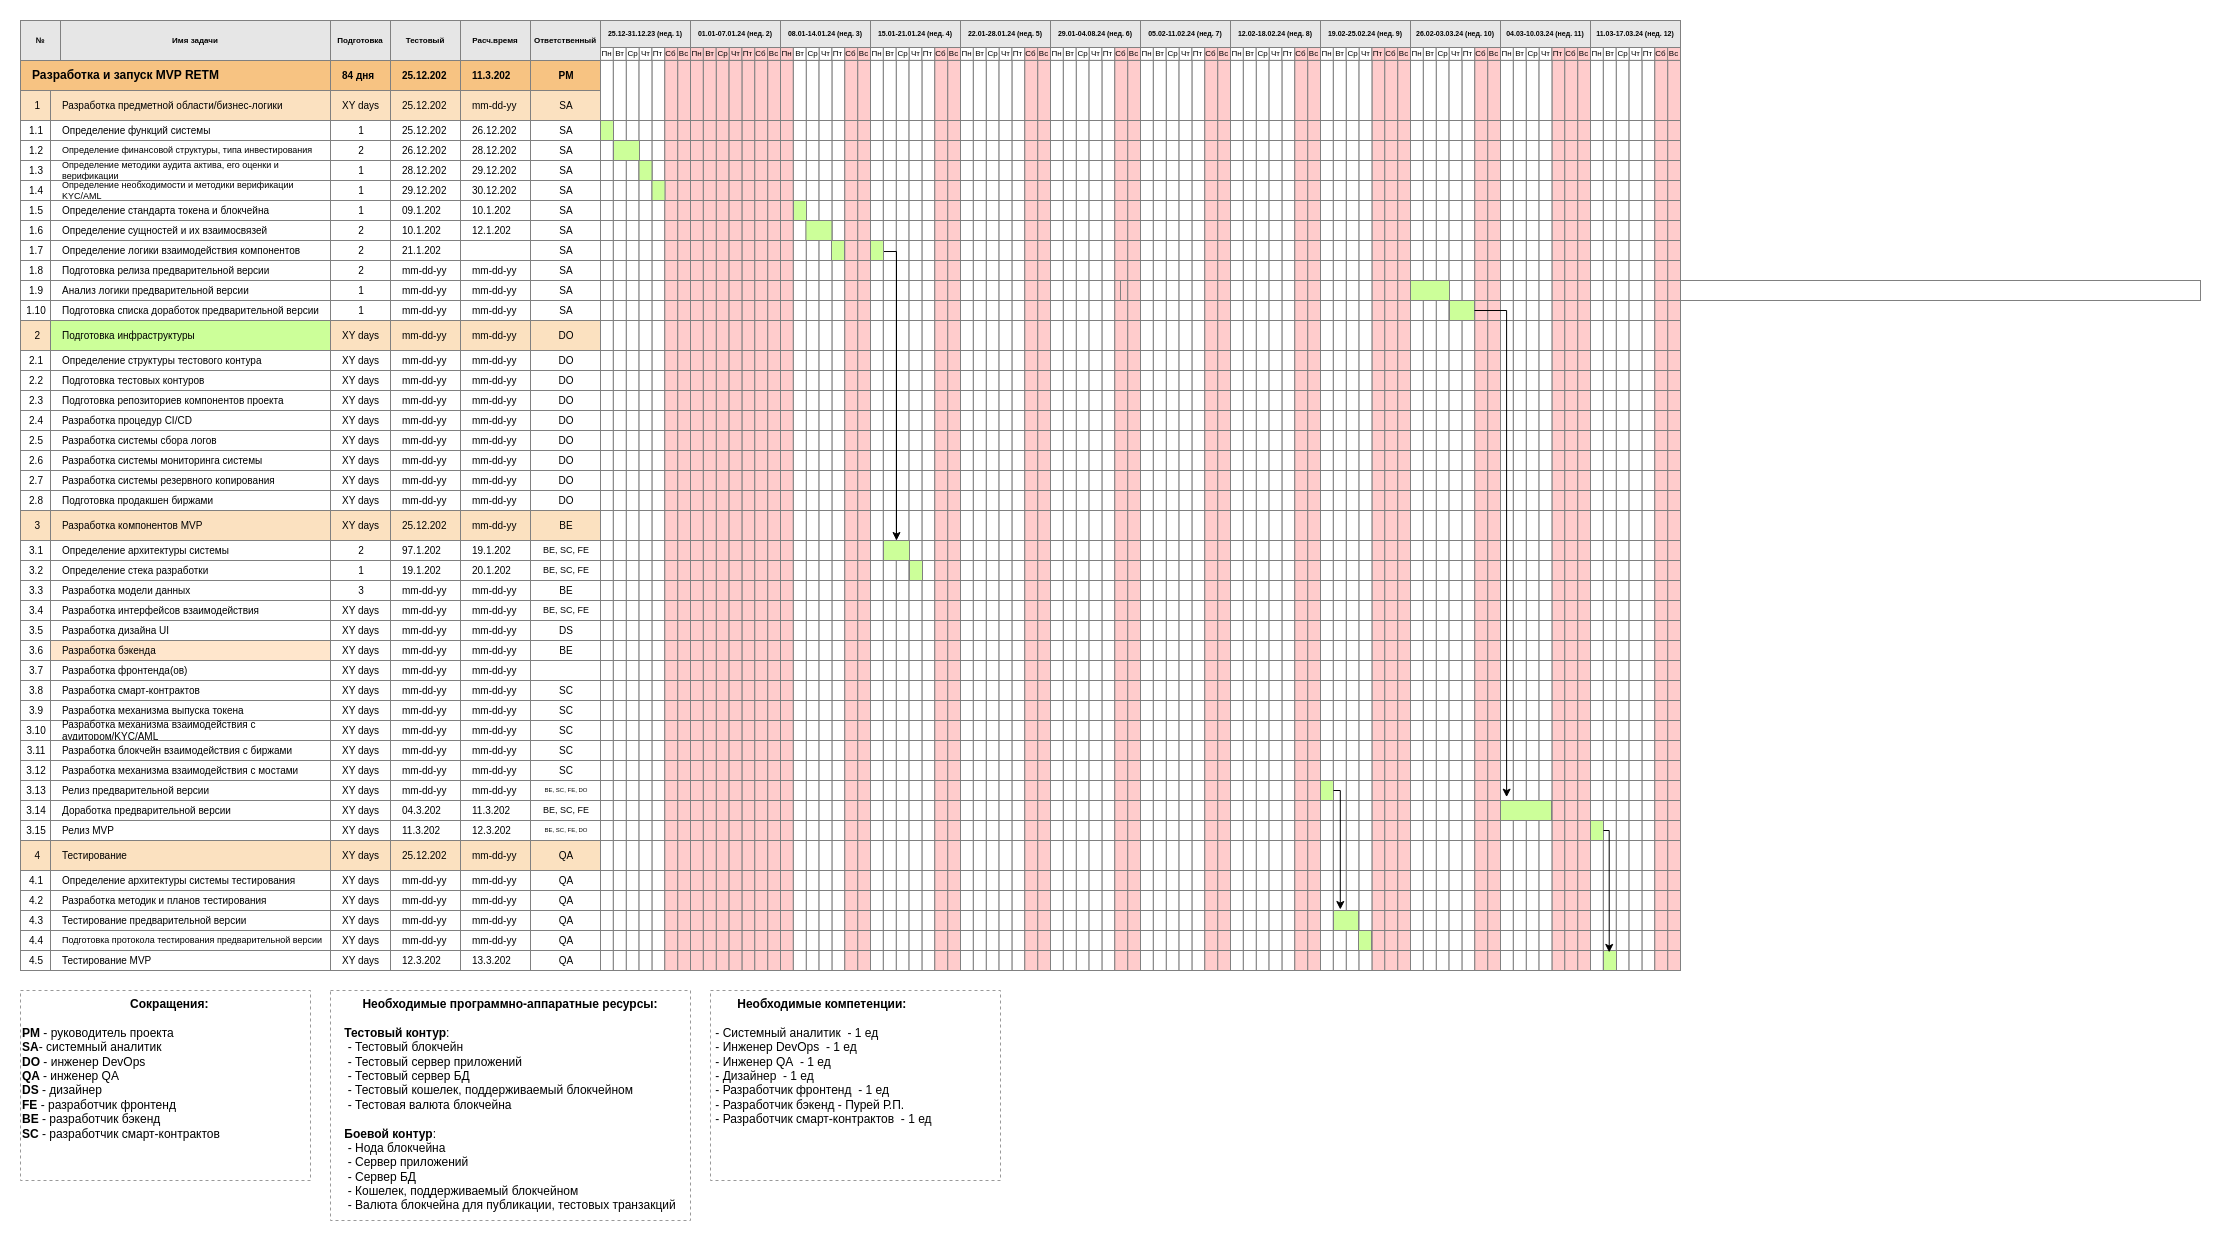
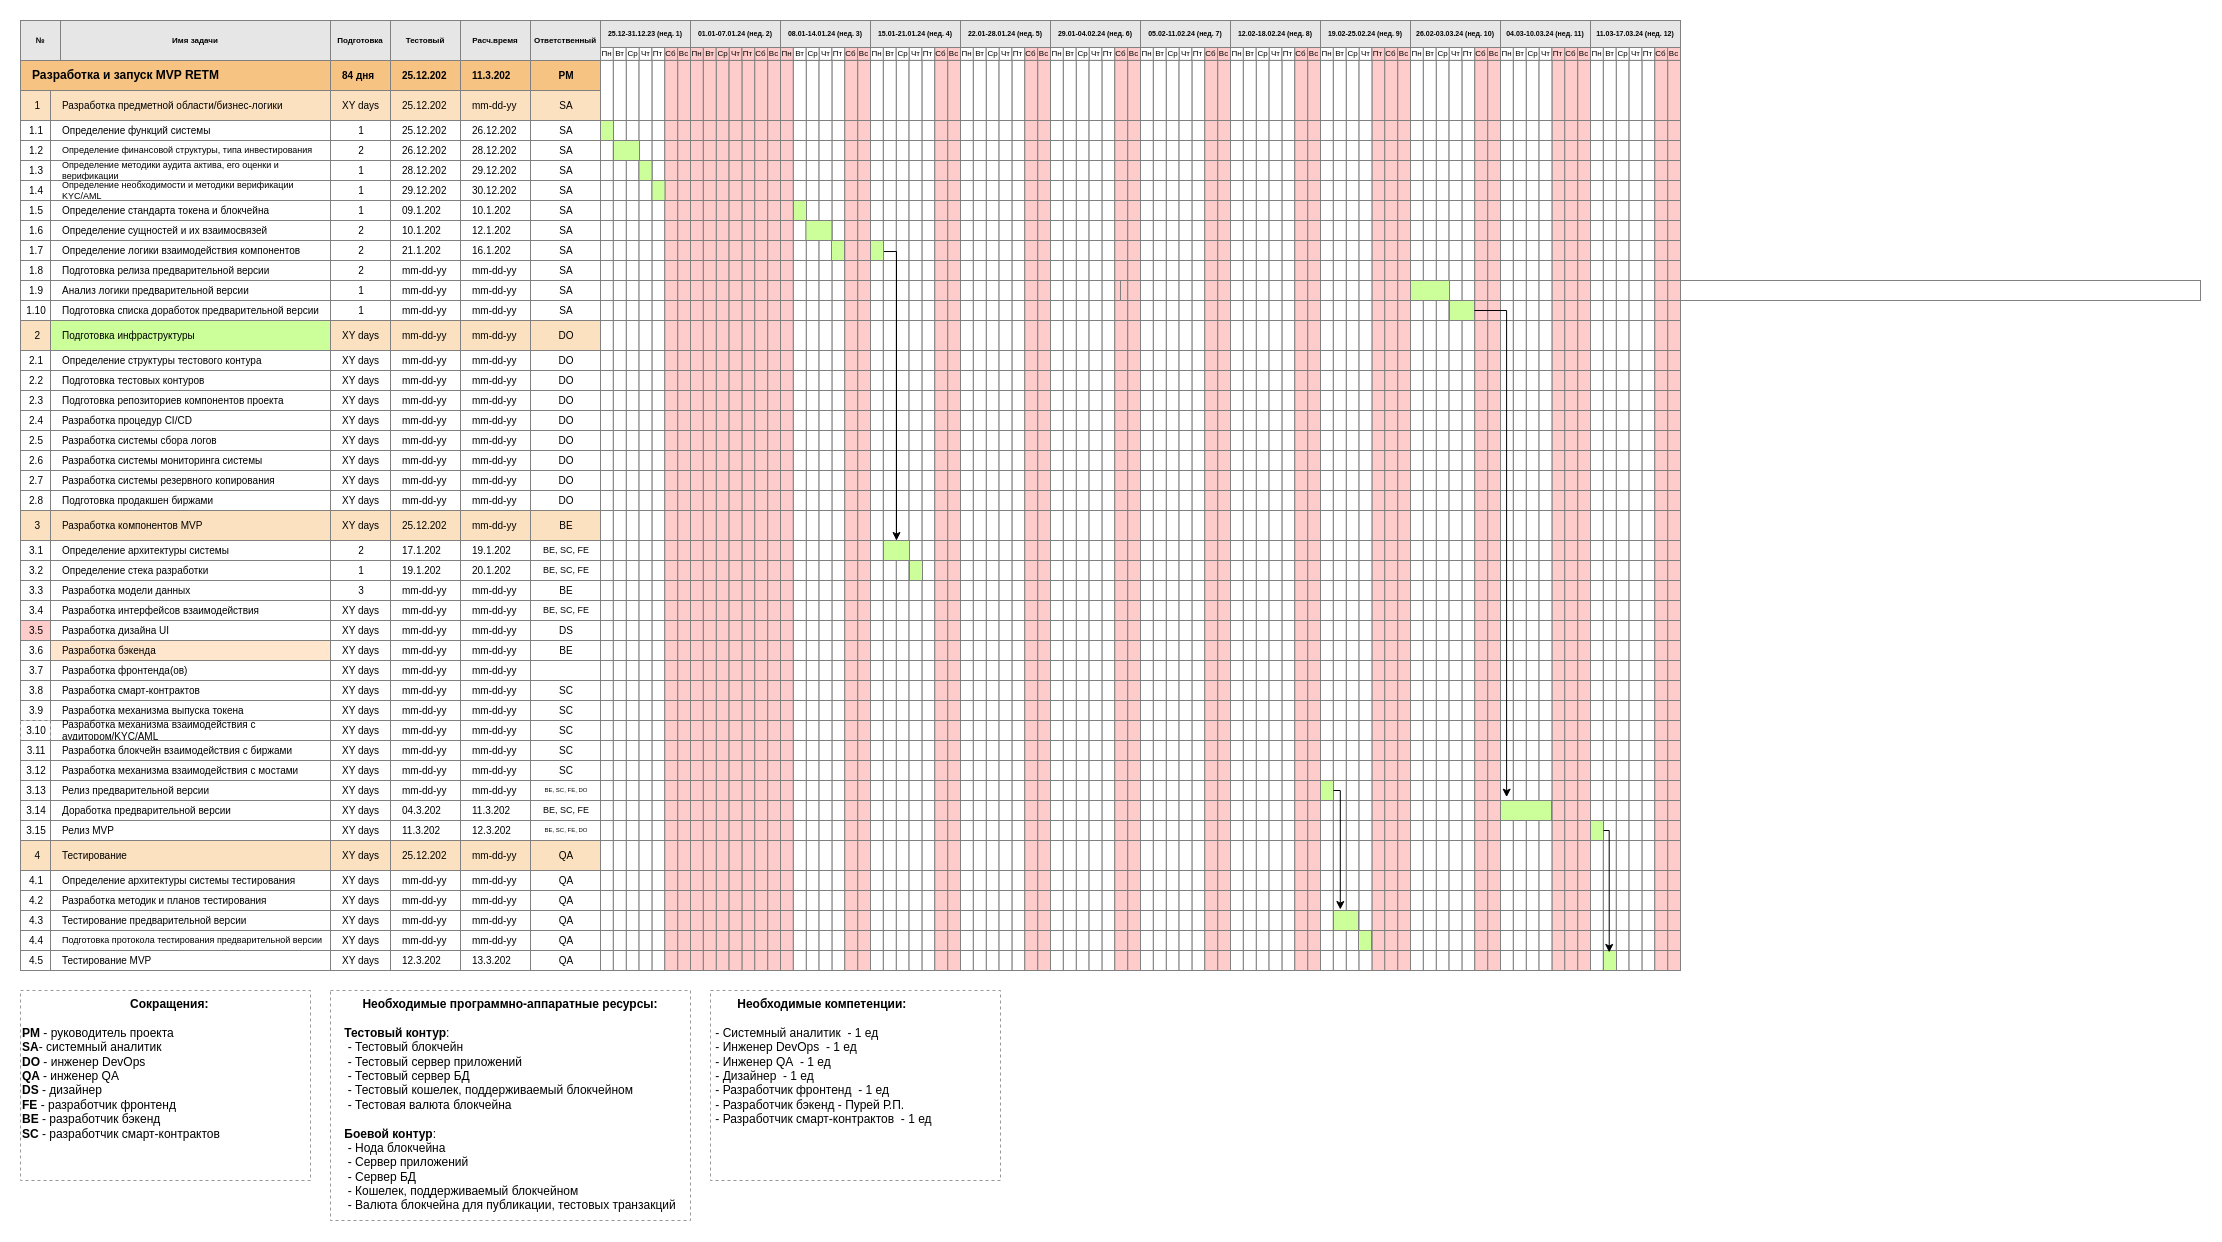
(1096, 35) -> (1096, 35)
none -> (496, 251)
(422, 551) -> (422, 551)
(36, 631) -> (36, 631)
(36, 731) -> (36, 731)
